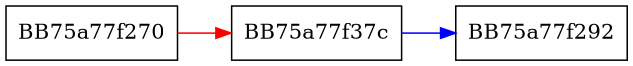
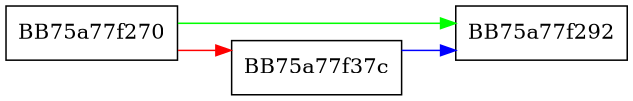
none -> (309, 23)
